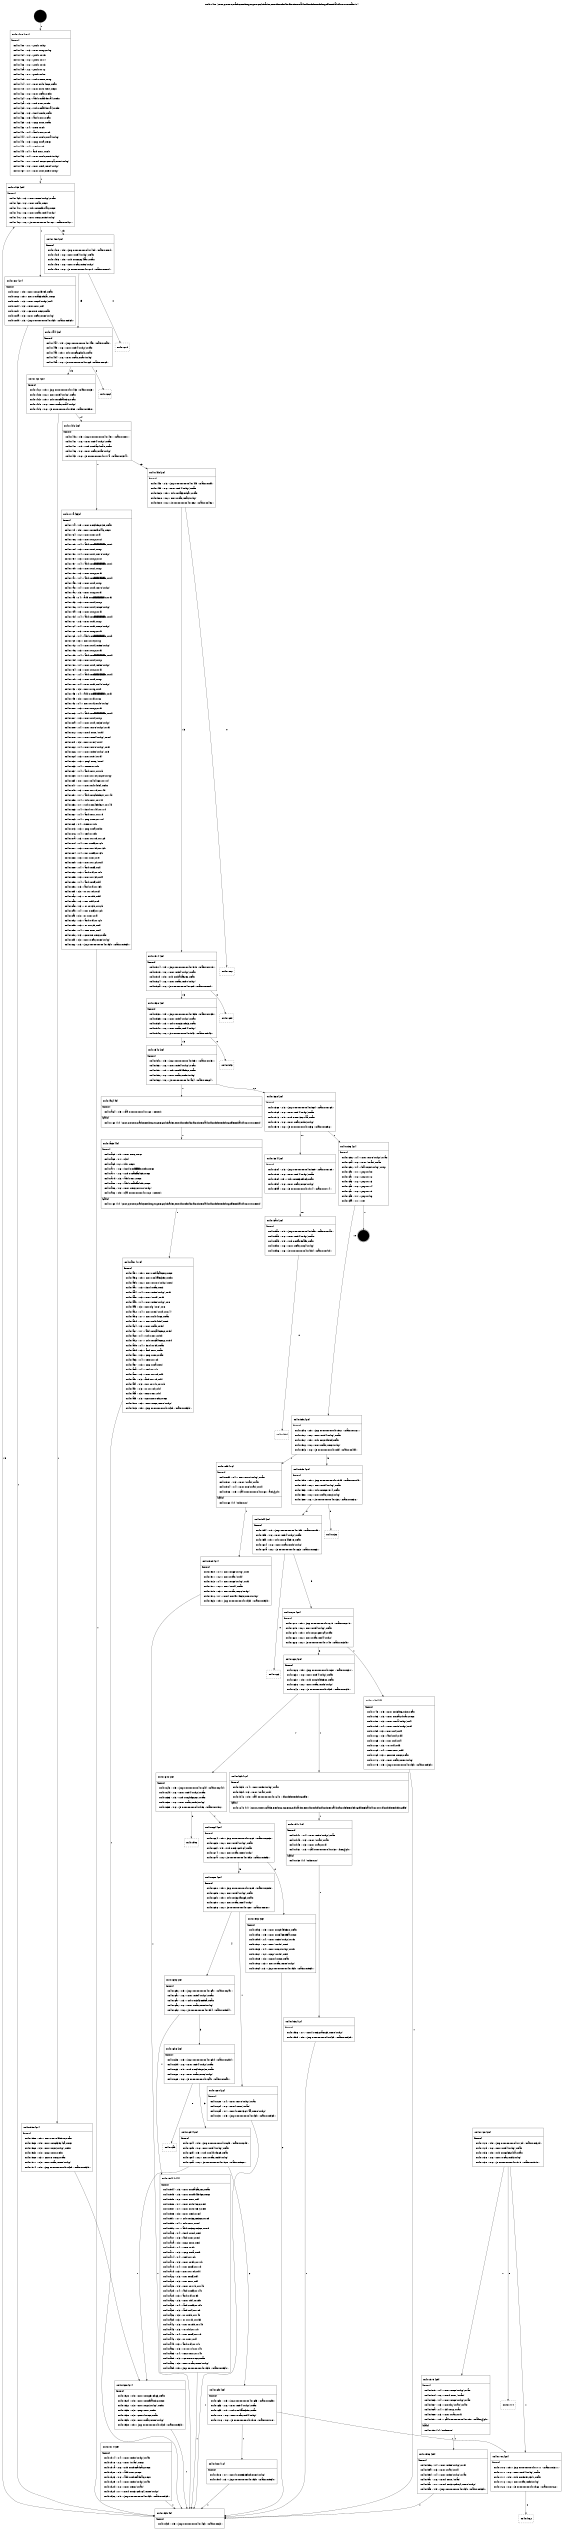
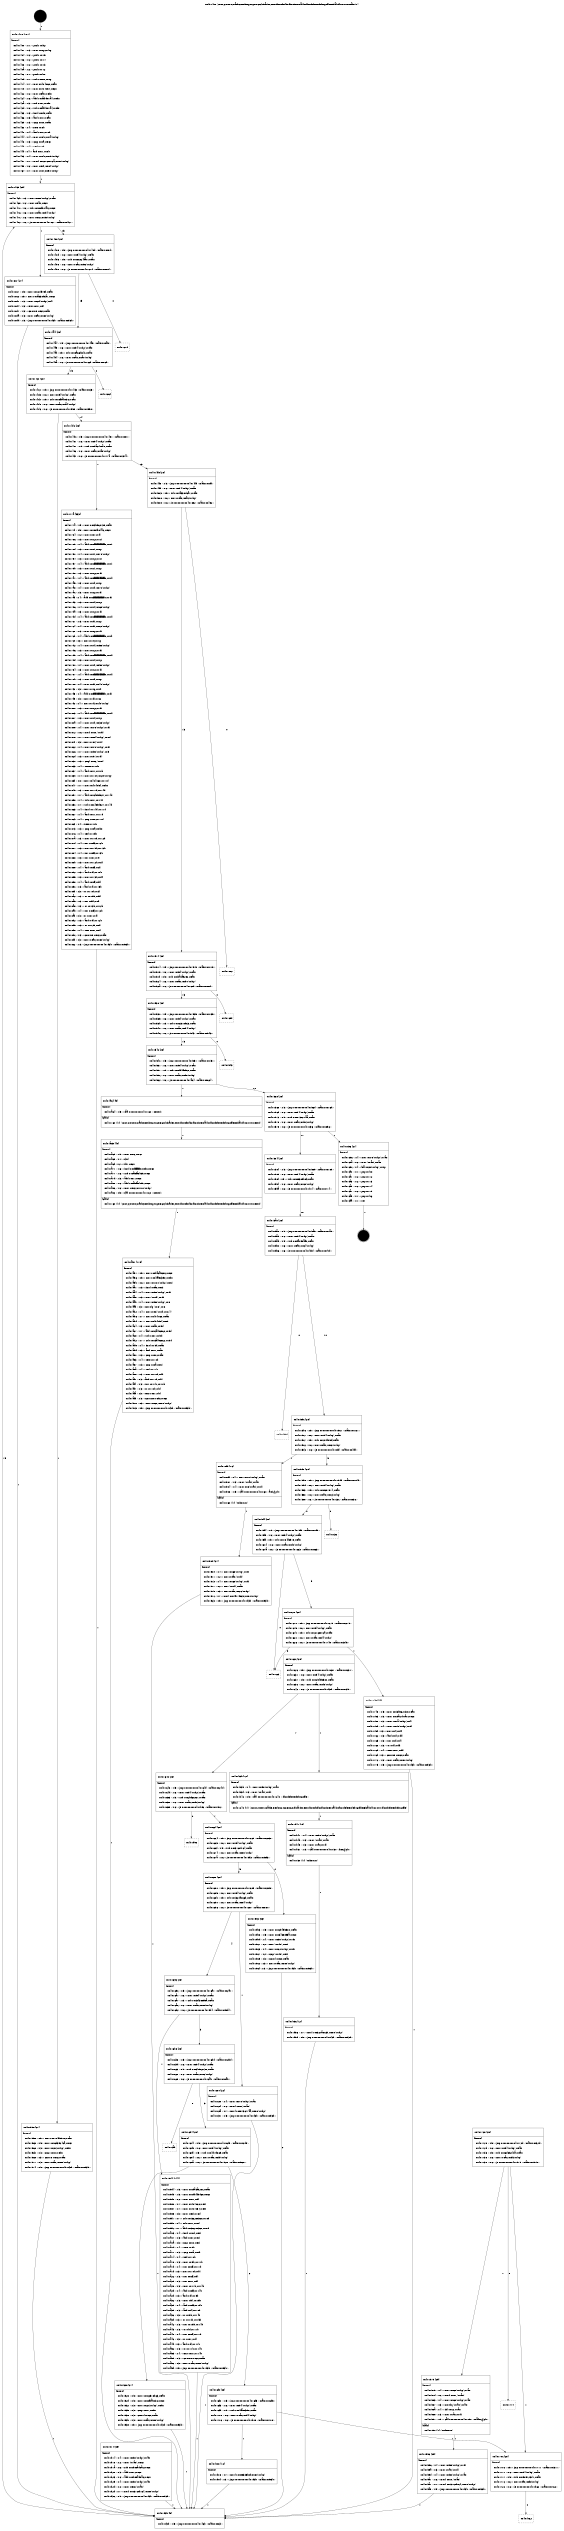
(339, 1309) -> (313, 1335)
(318, 1650) -> (281, 1657)
(109, 2269) -> (37, 2375)
